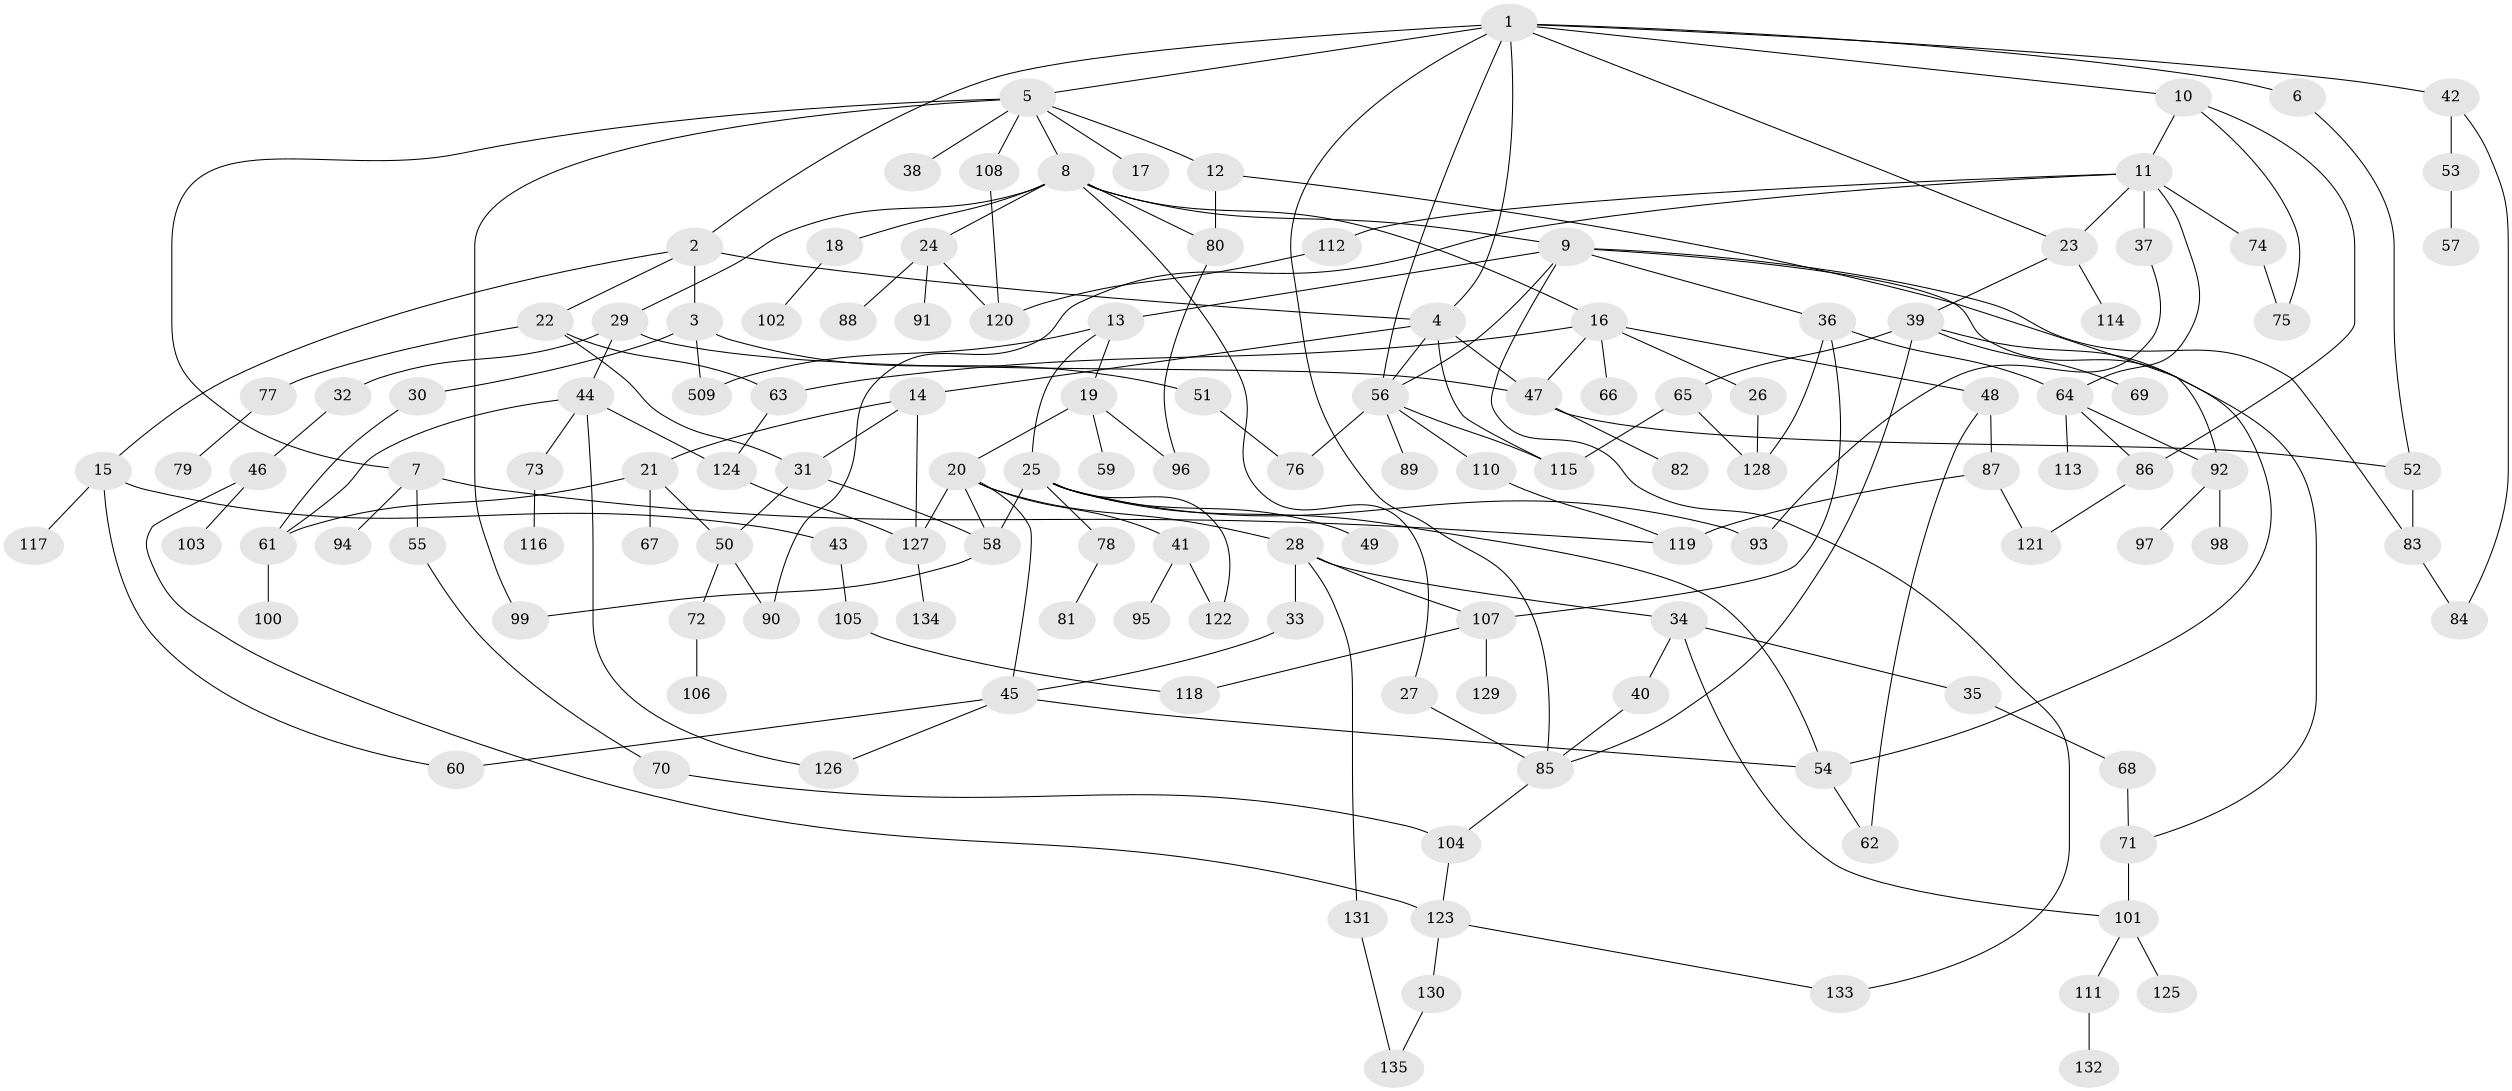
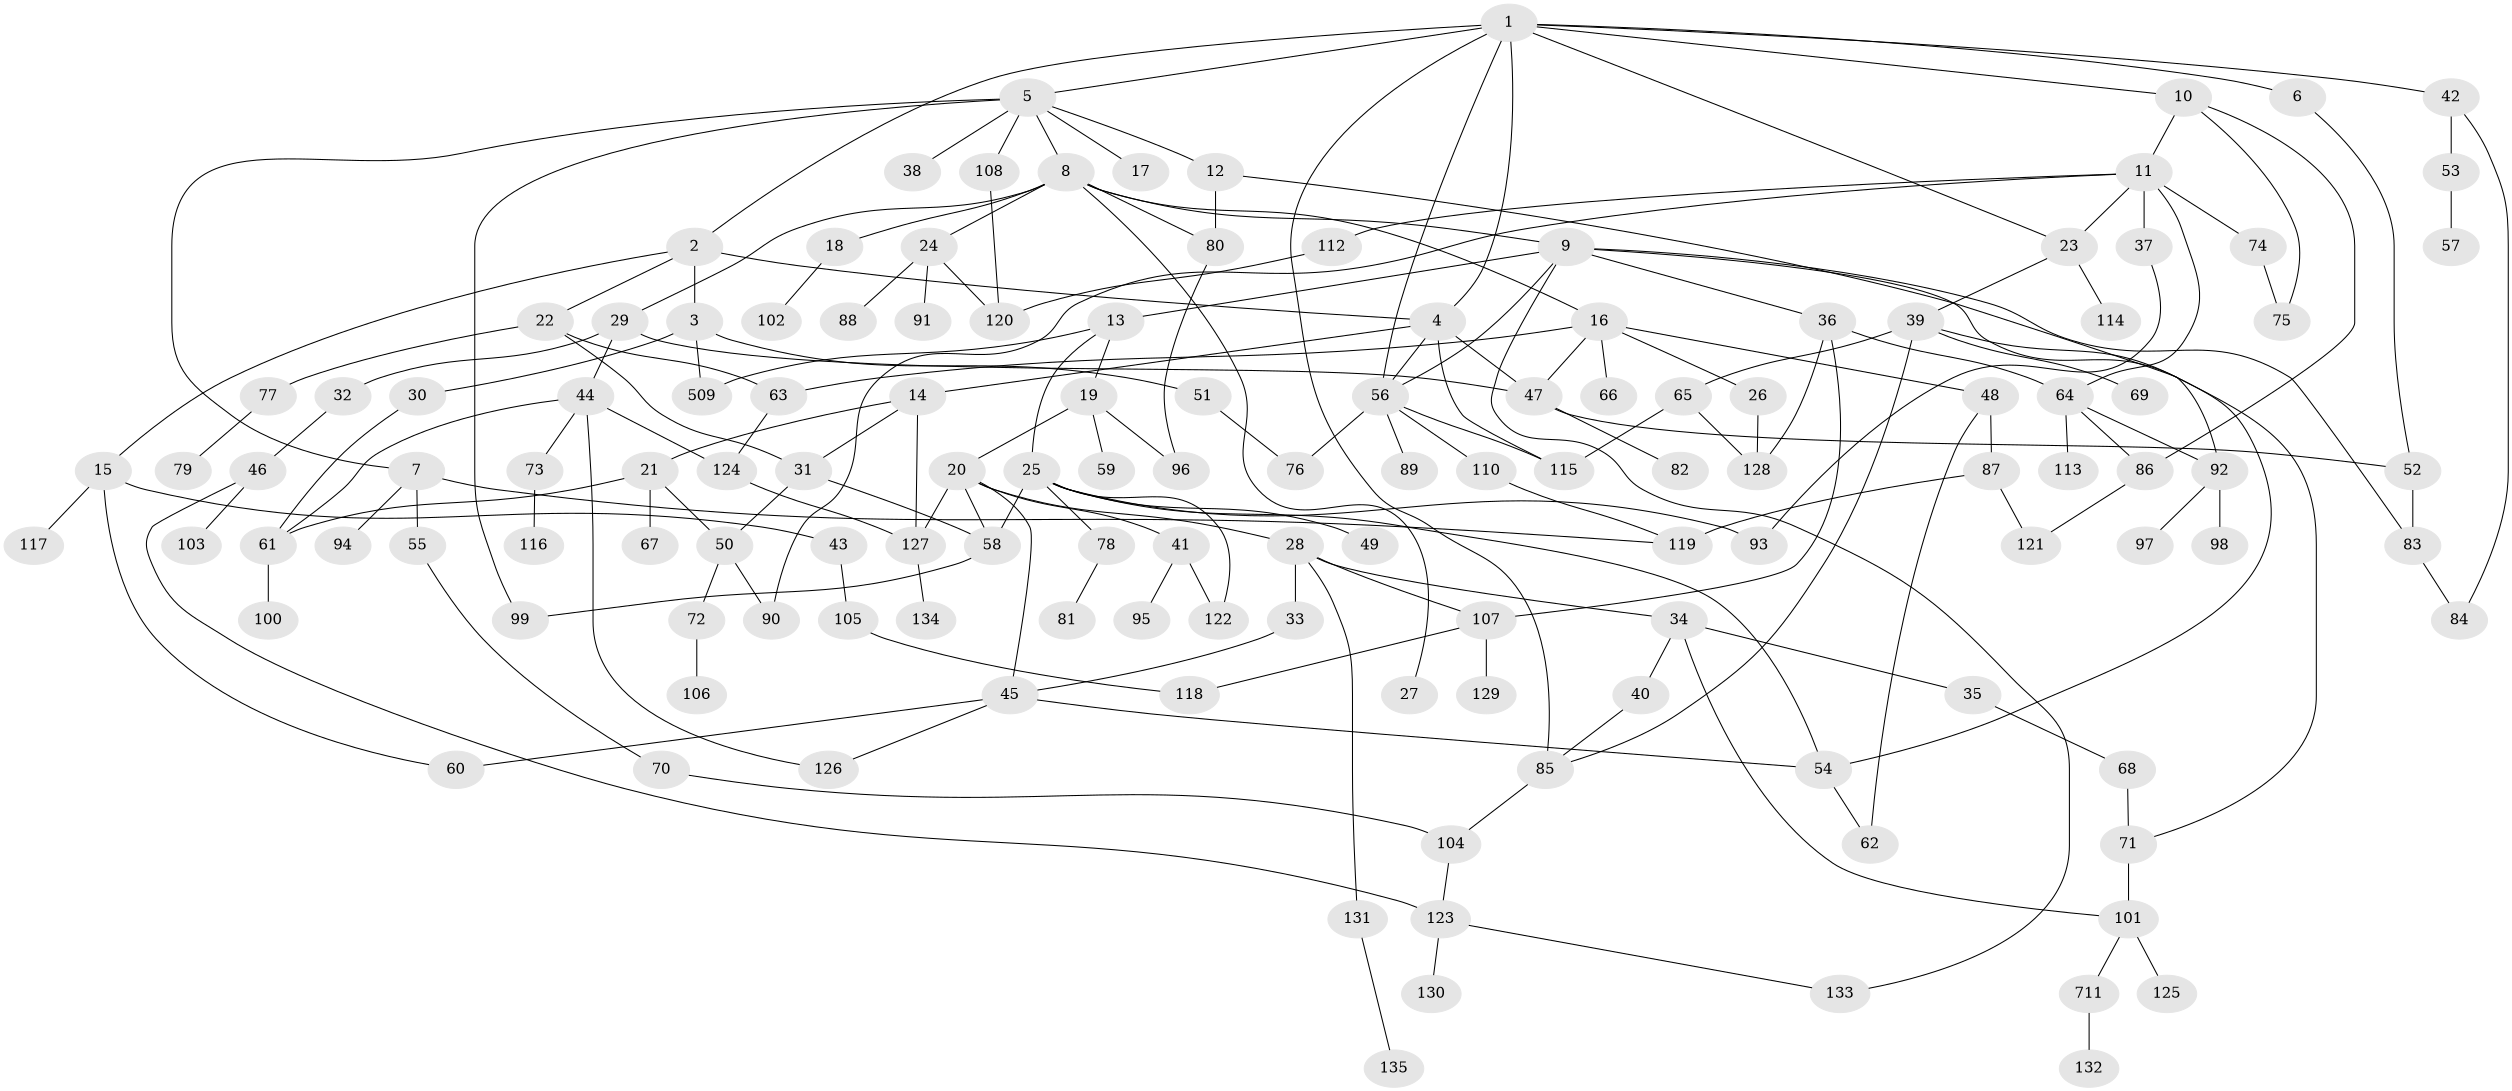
(1478, 733) -> none
(2089, 994) -> (2089, 994)
(1413, 1031) -> none
